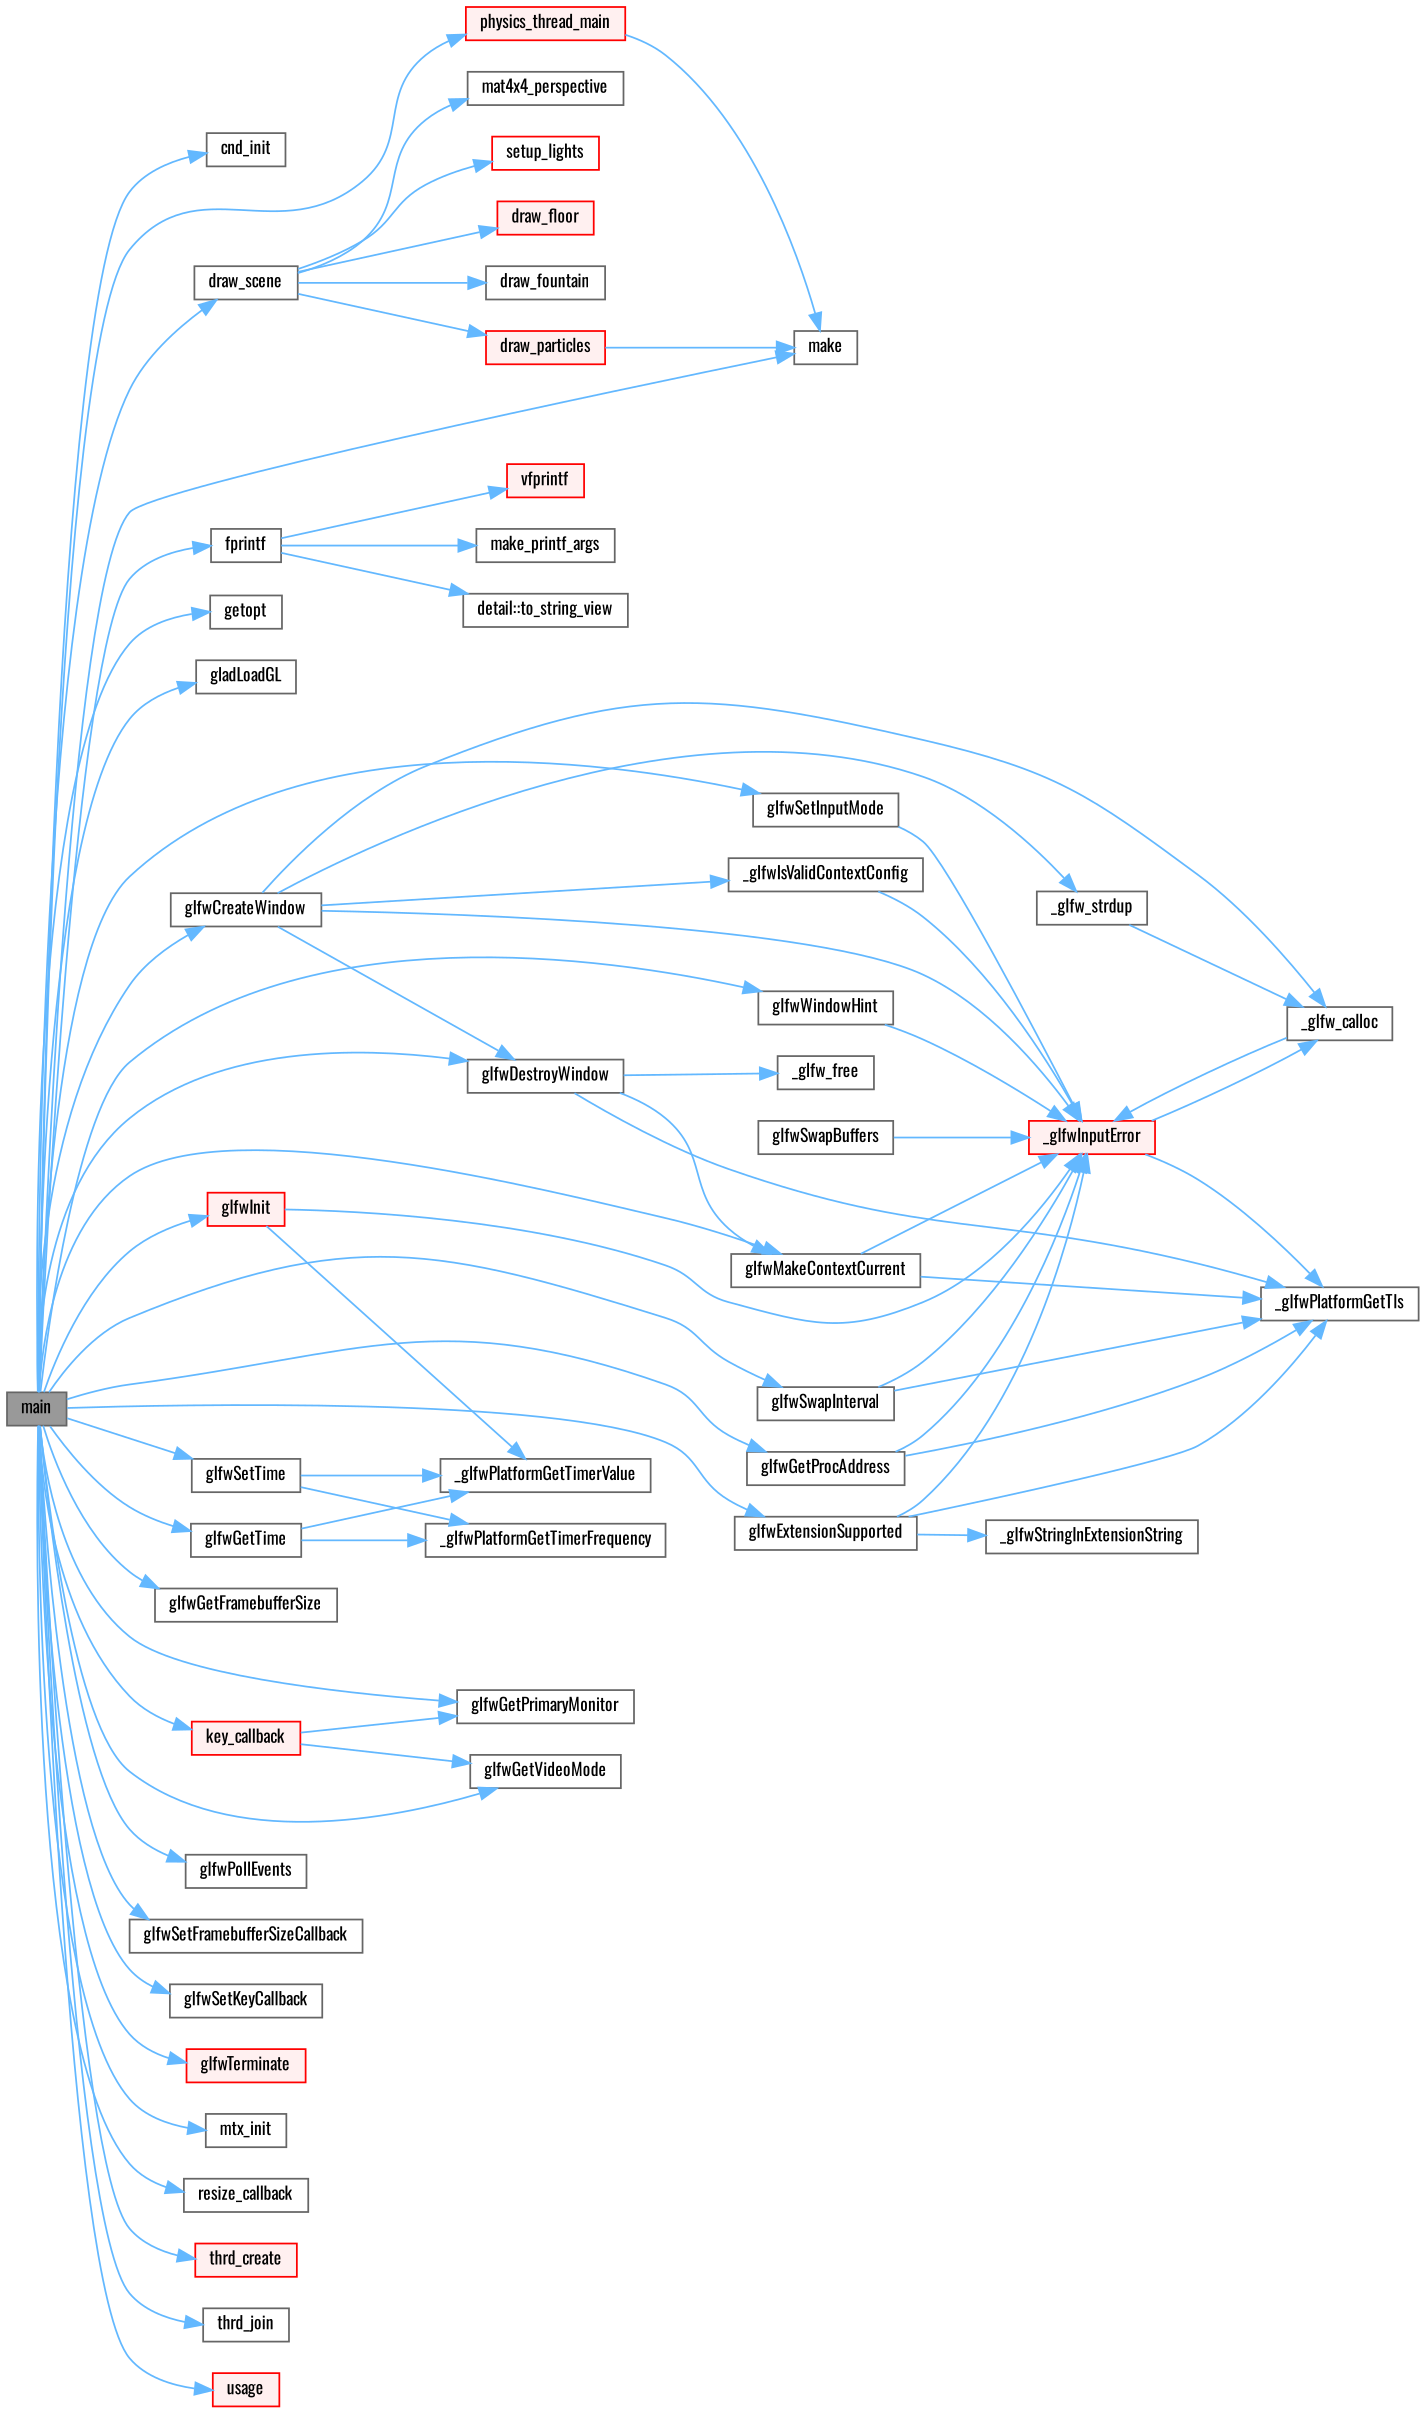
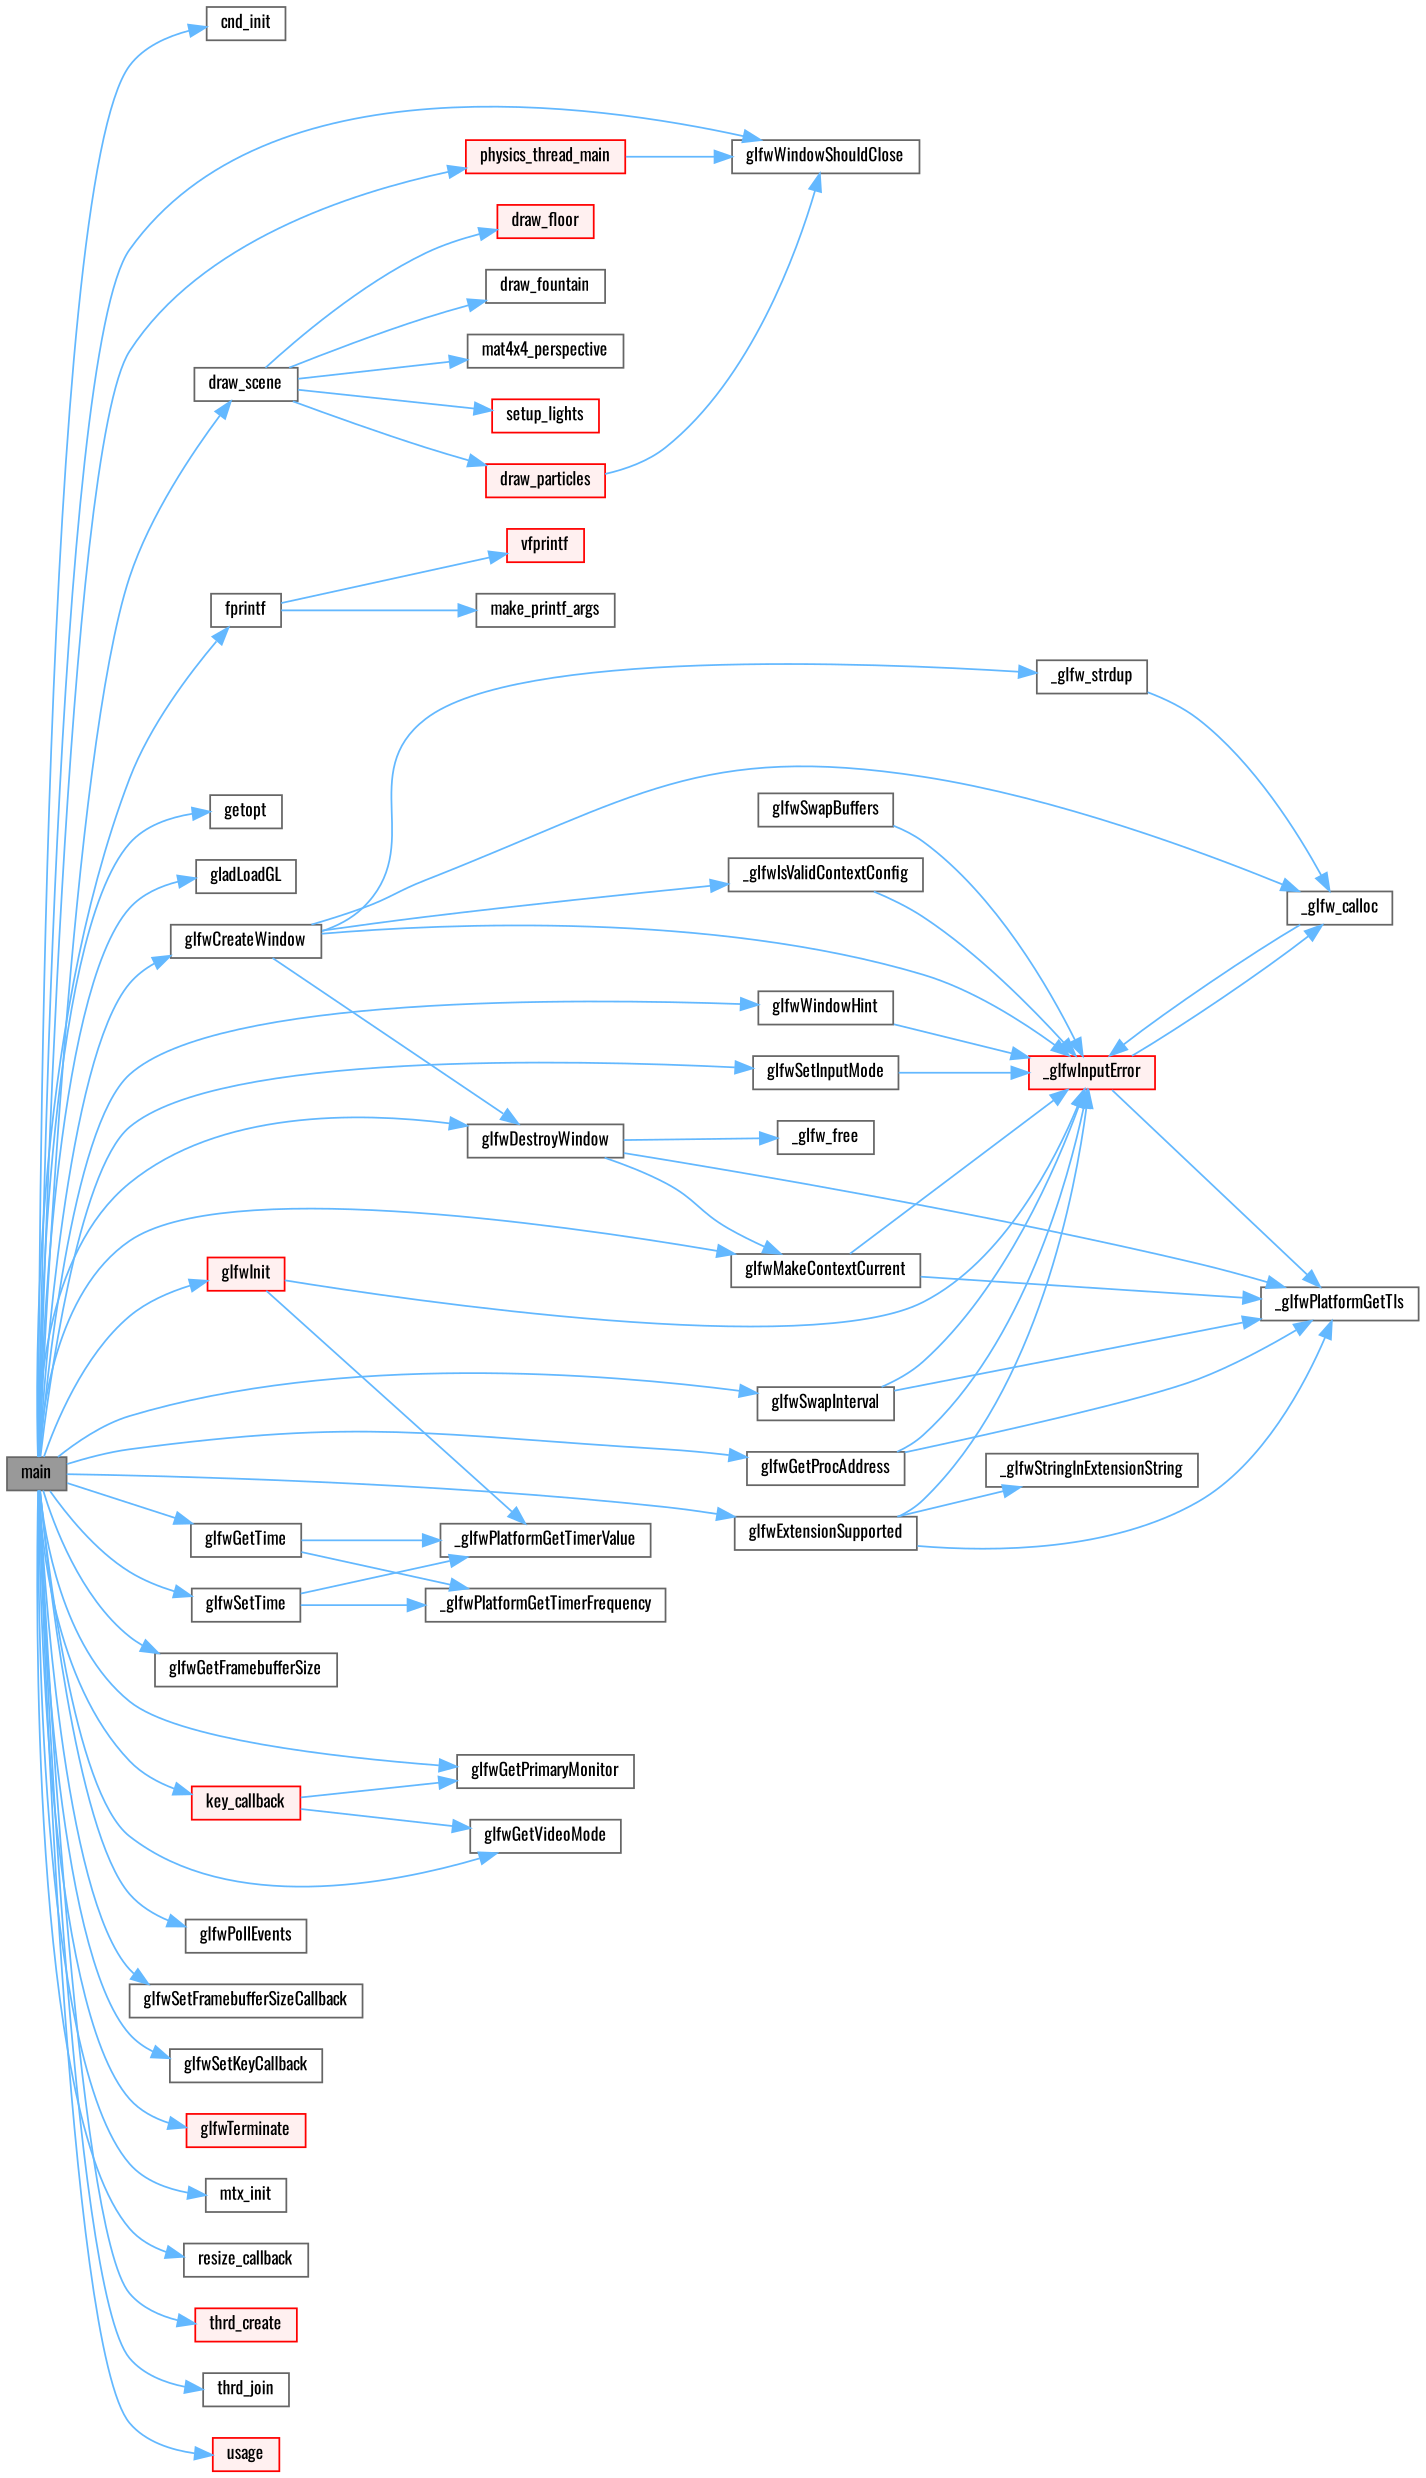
(826, 348) -> (826, 157)
(546, 610) -> none
